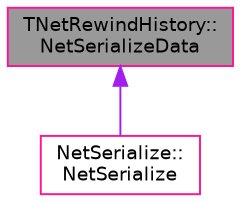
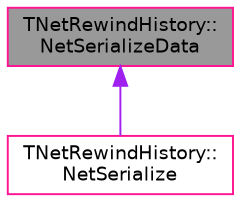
(120, 165) -> (120, 165)
